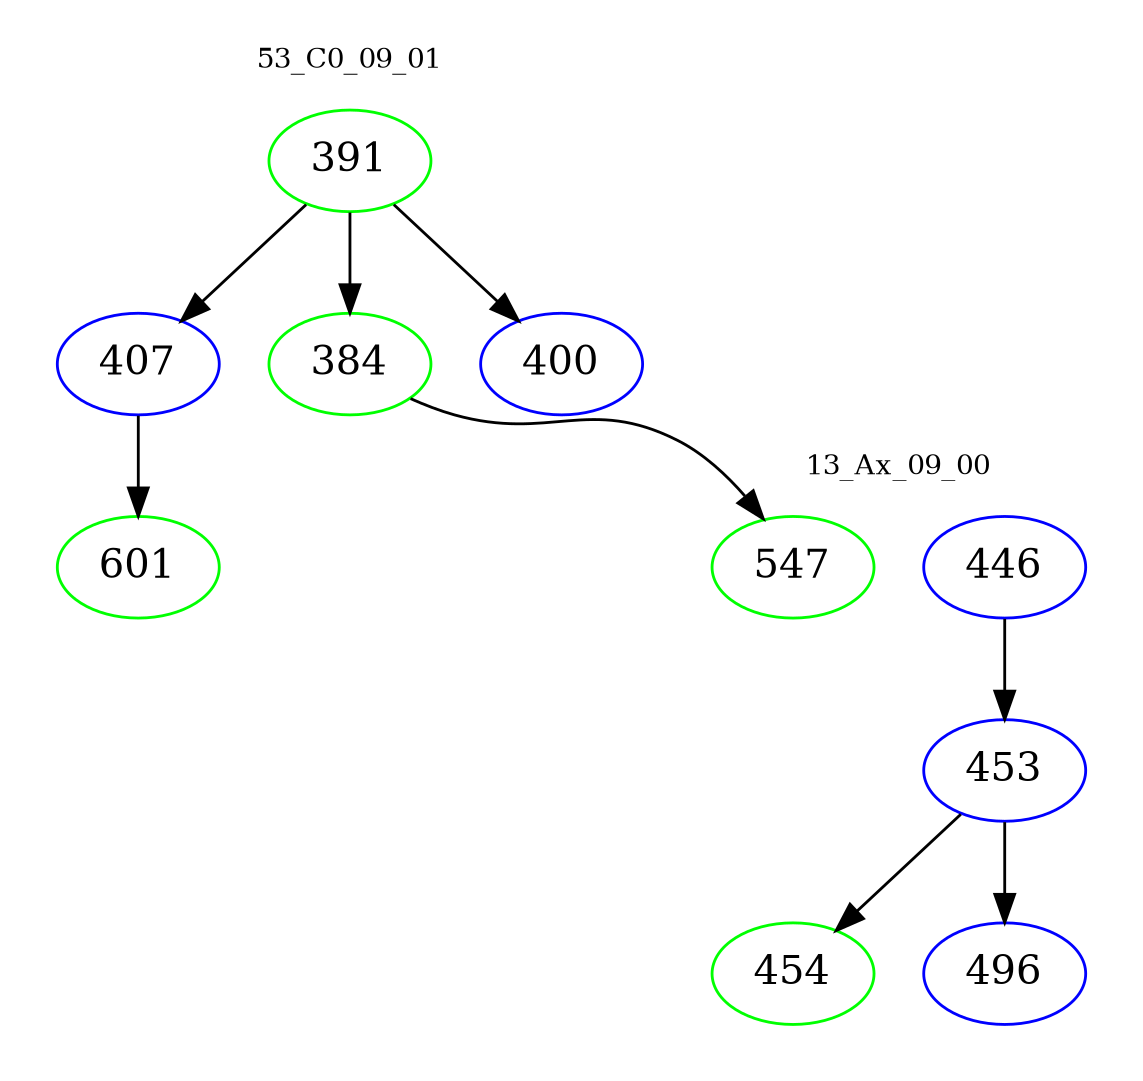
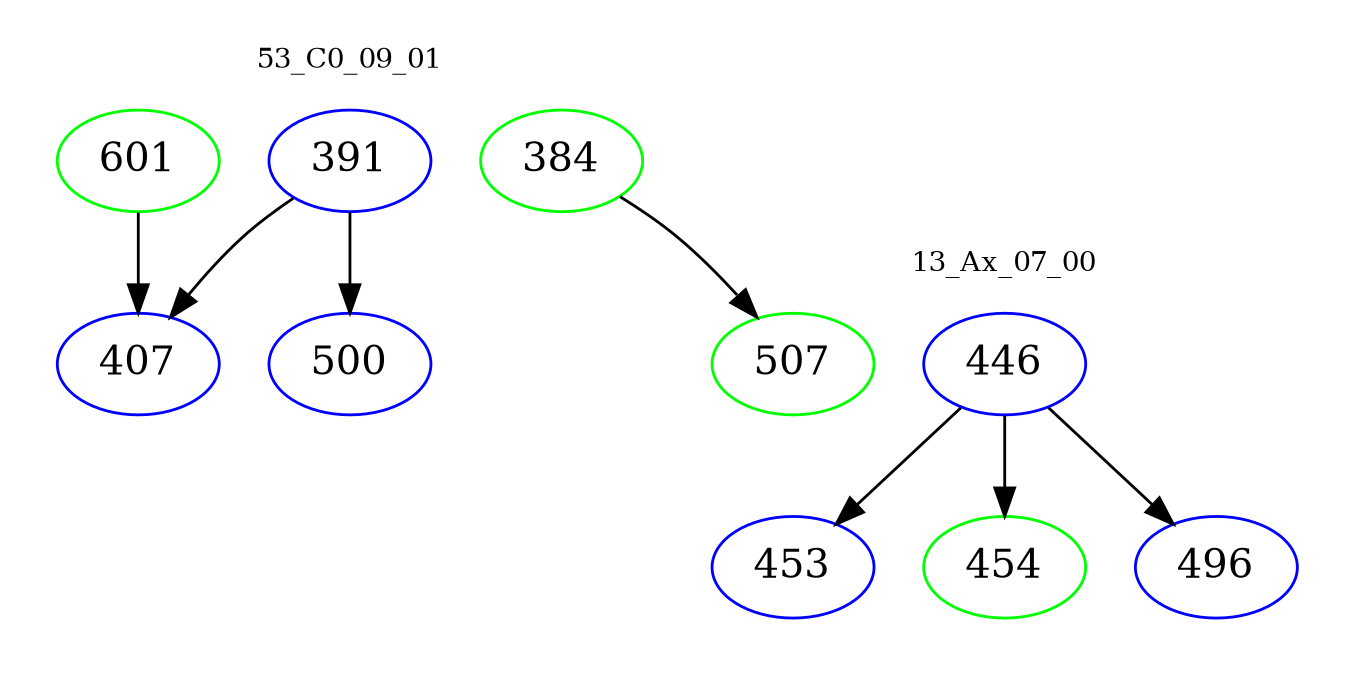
(350, 161) -> (350, 161)
(350, 249) -> none
(562, 364) -> (350, 364)
(138, 452) -> (138, 249)
(899, 467) -> (1005, 264)
(793, 567) -> (793, 364)
(1005, 858) -> (1100, 456)
(909, 863) -> (1005, 452)
